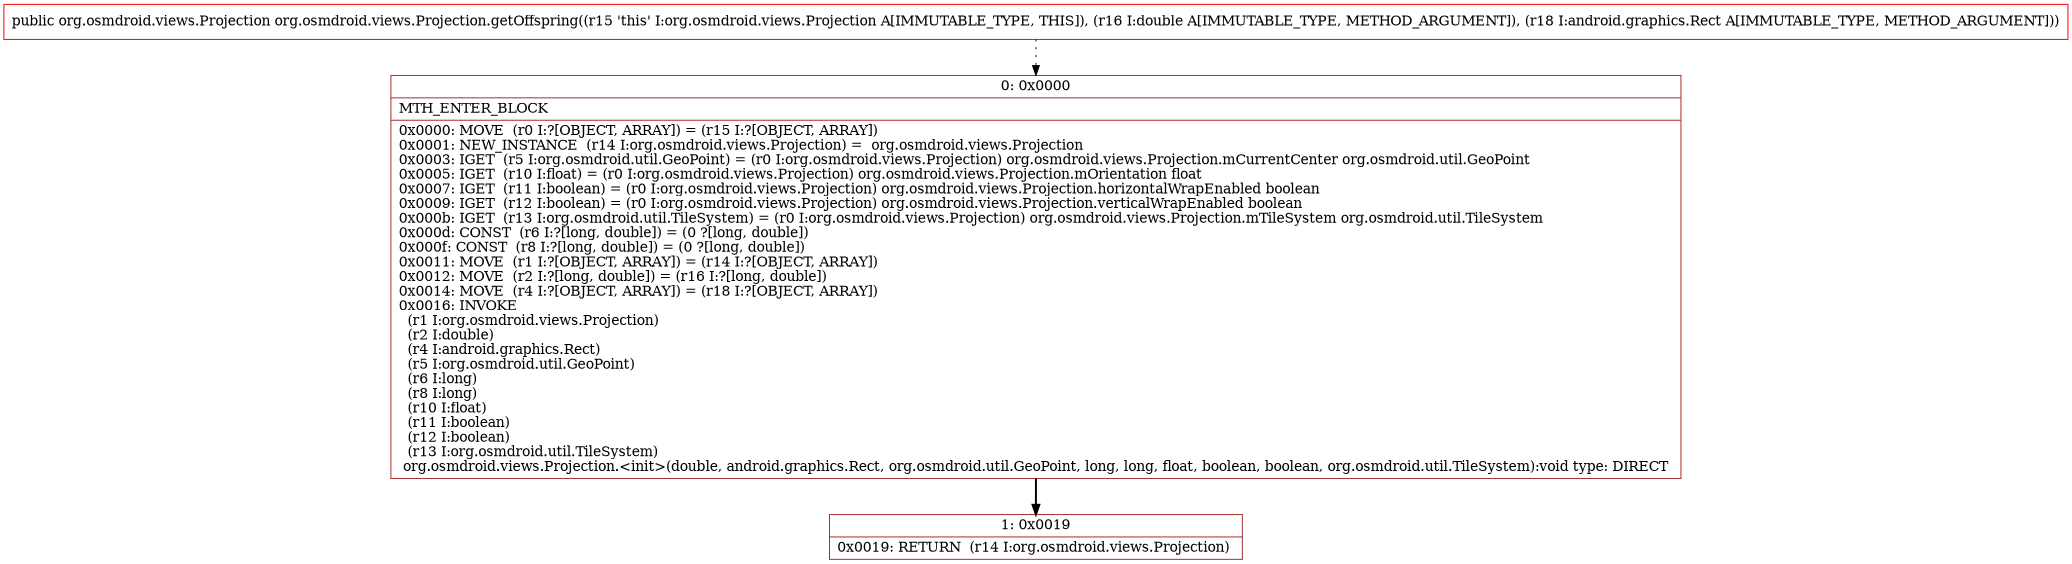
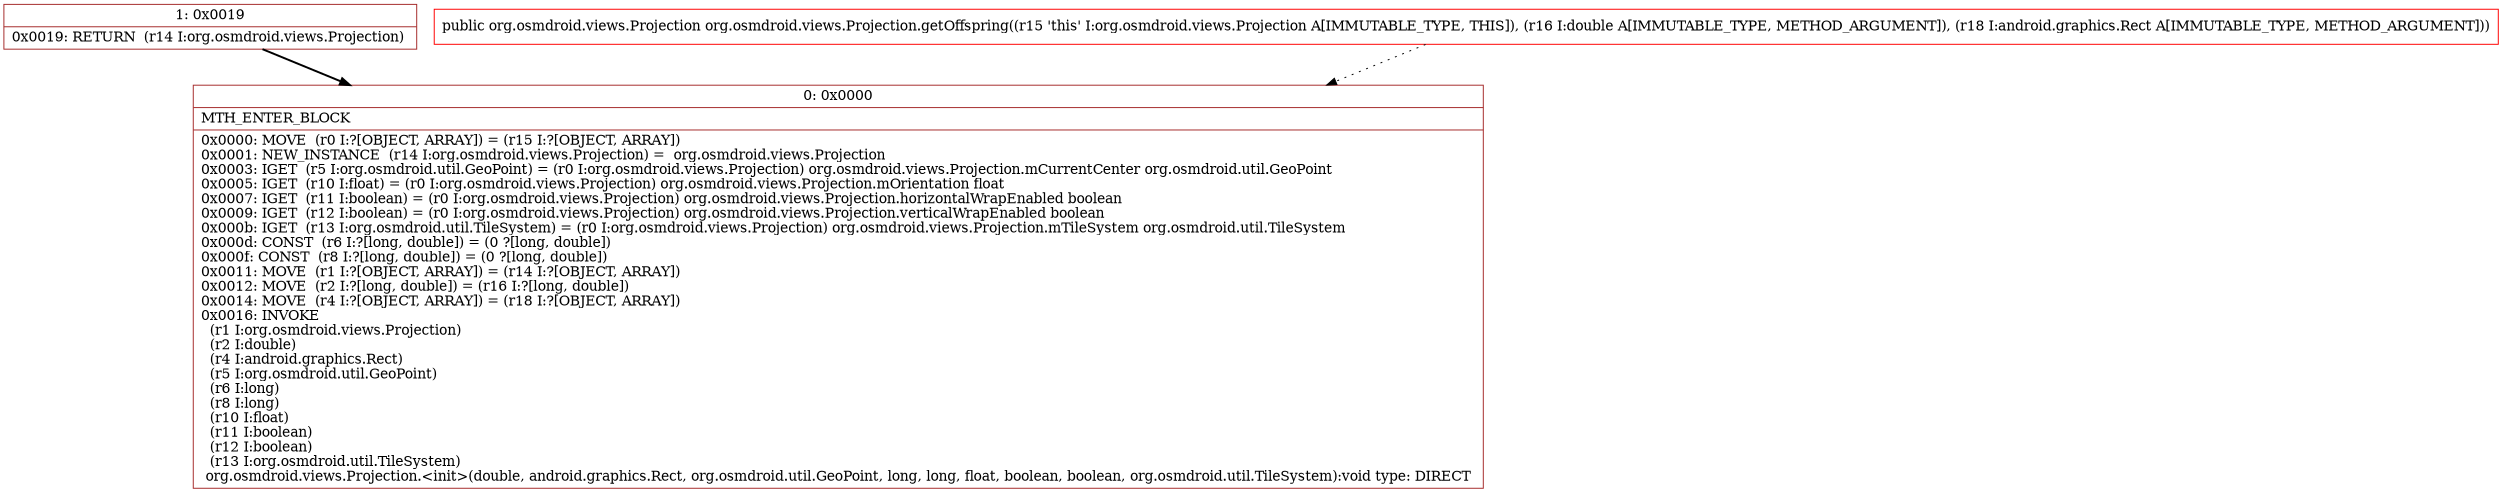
(1036, 492) -> (302, 65)
